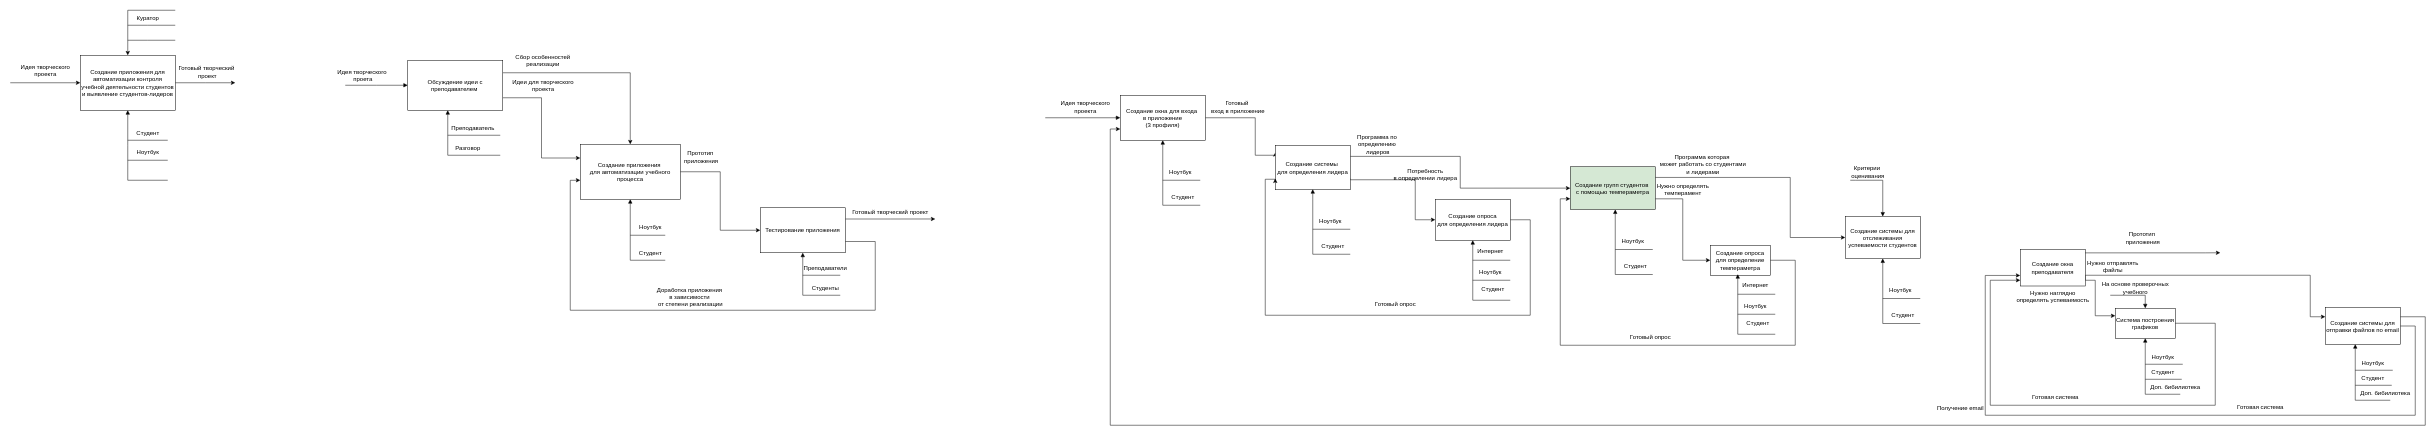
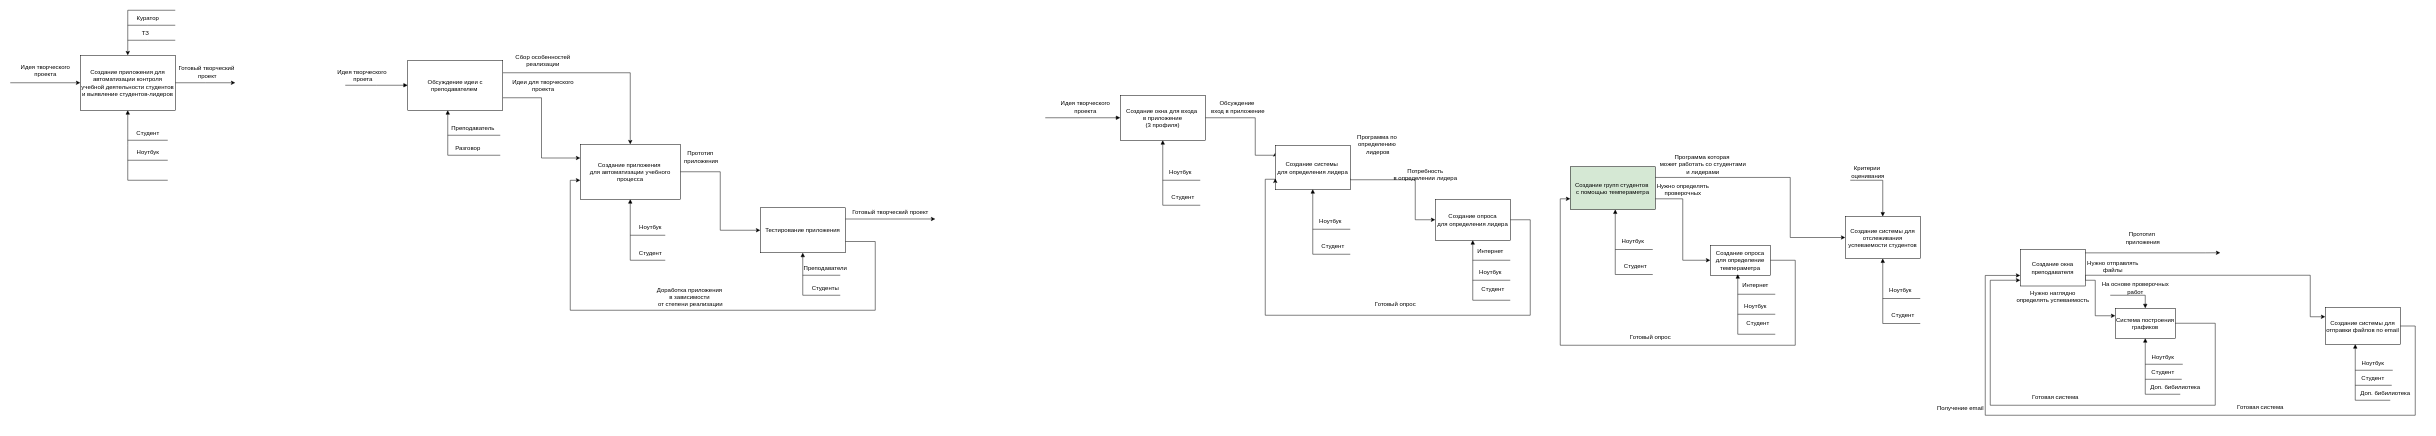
none -> (145, 33)
(1238, 107) -> (1238, 107)
(1115, 129) -> none
(1565, 188) -> none
(1683, 189) -> (1683, 189)
(2136, 288) -> (2136, 288)
